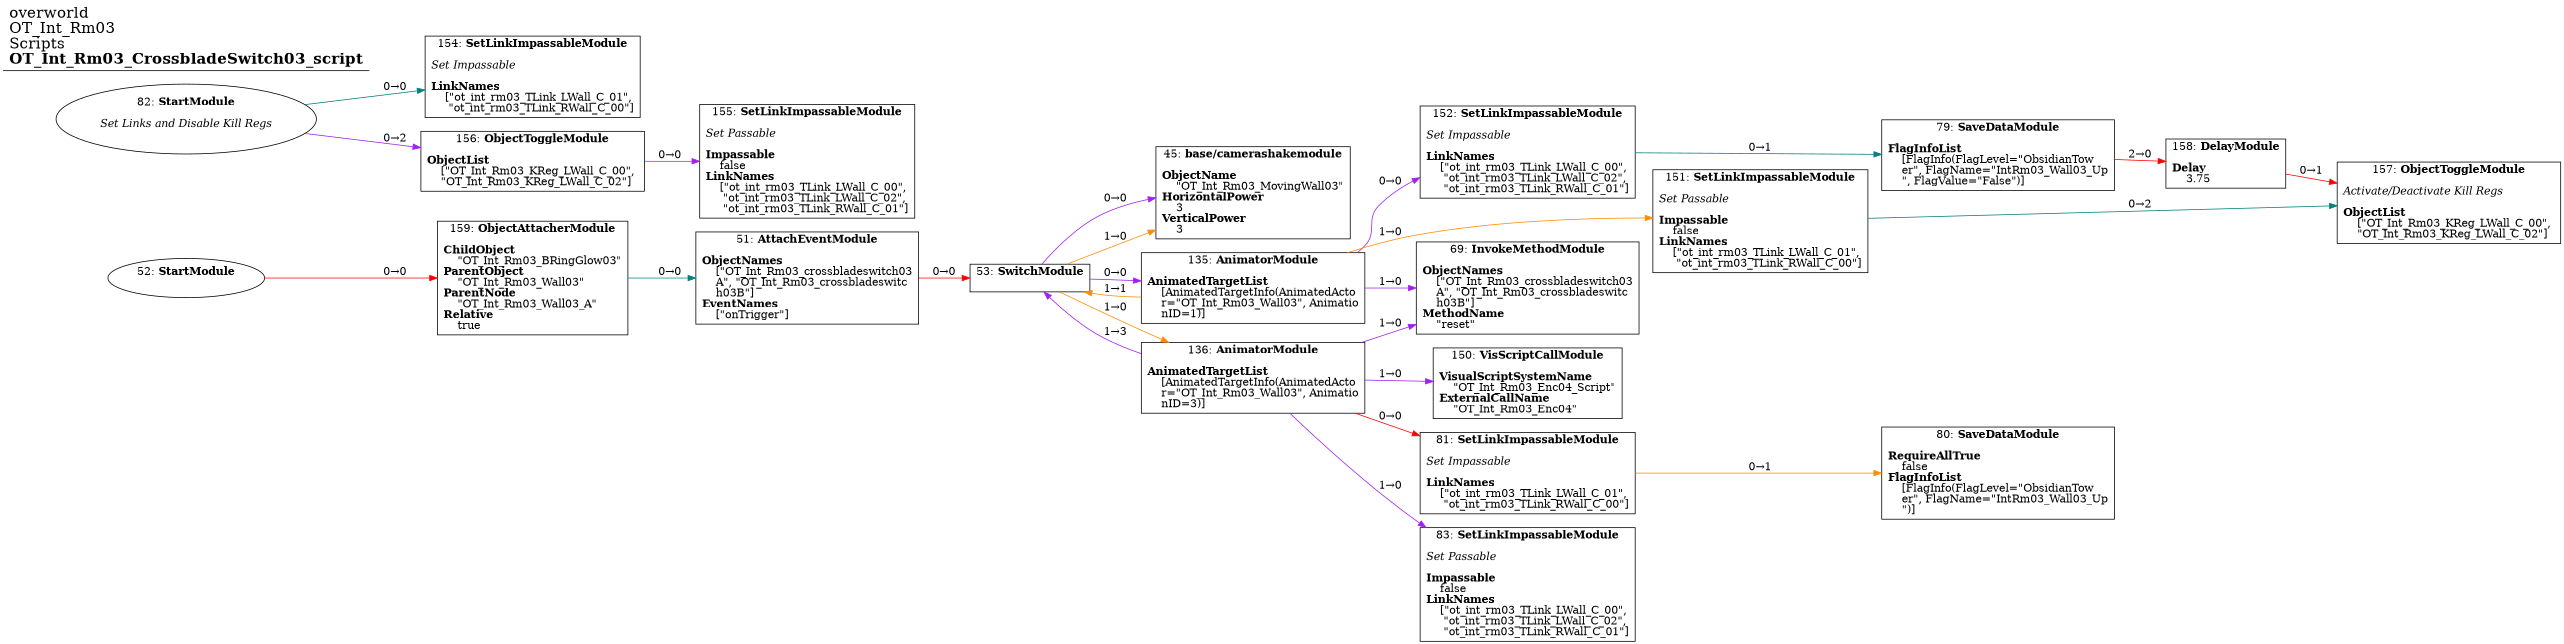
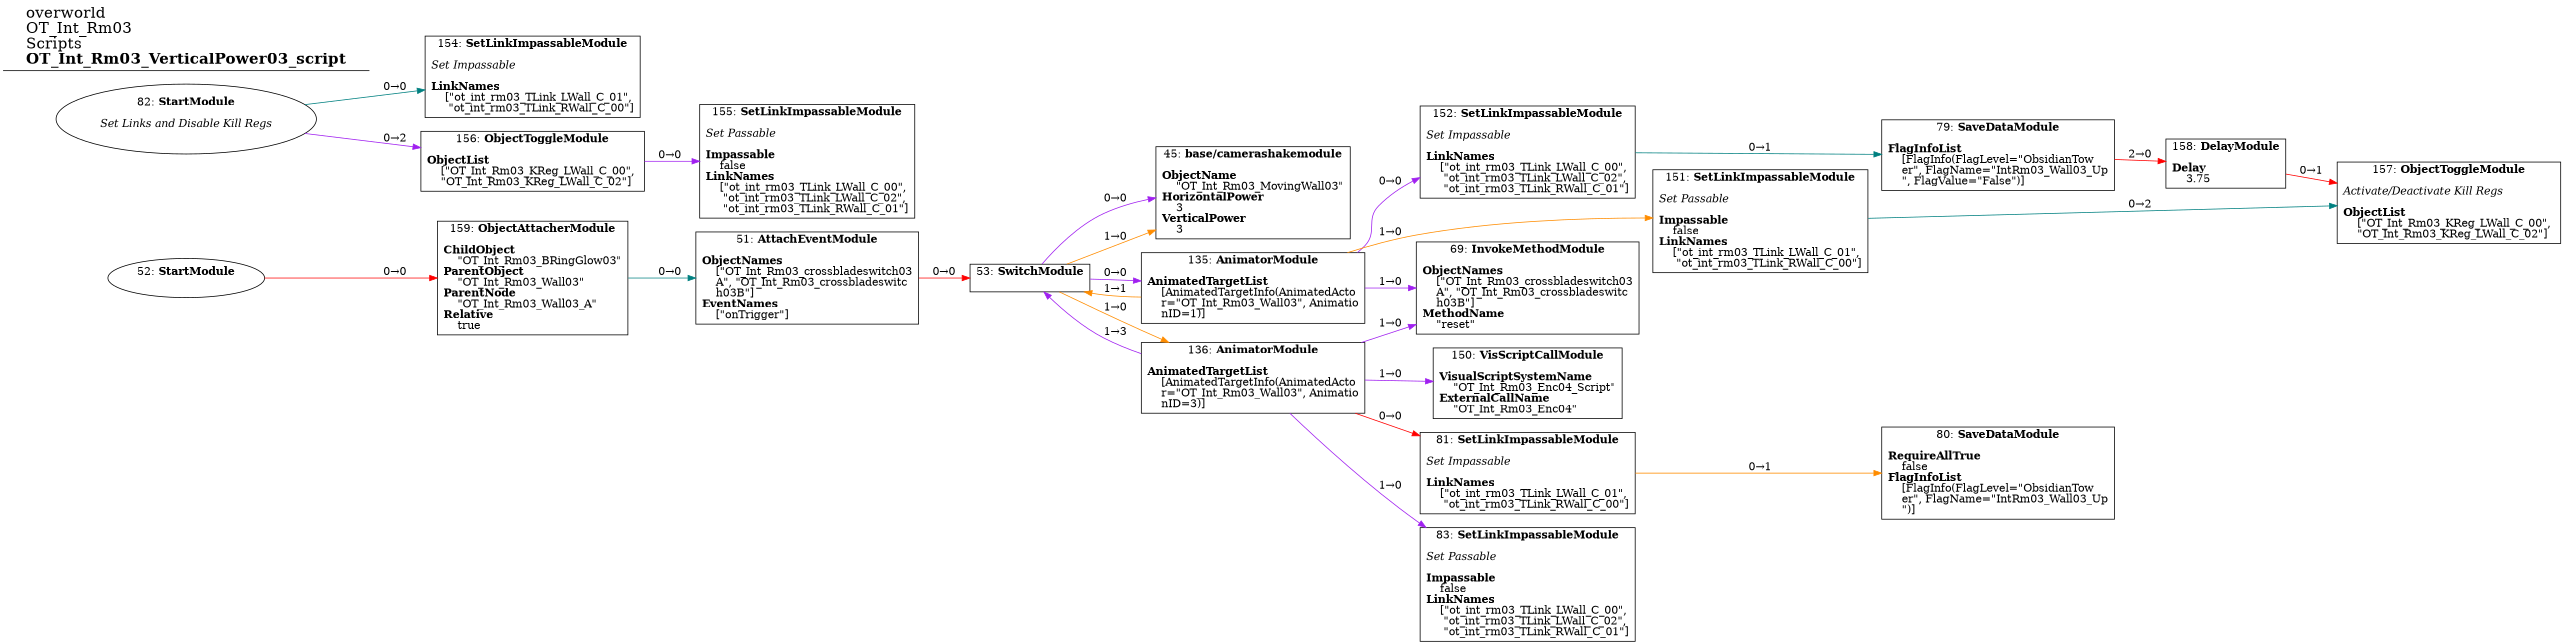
(186, 59) -> (186, 59)
